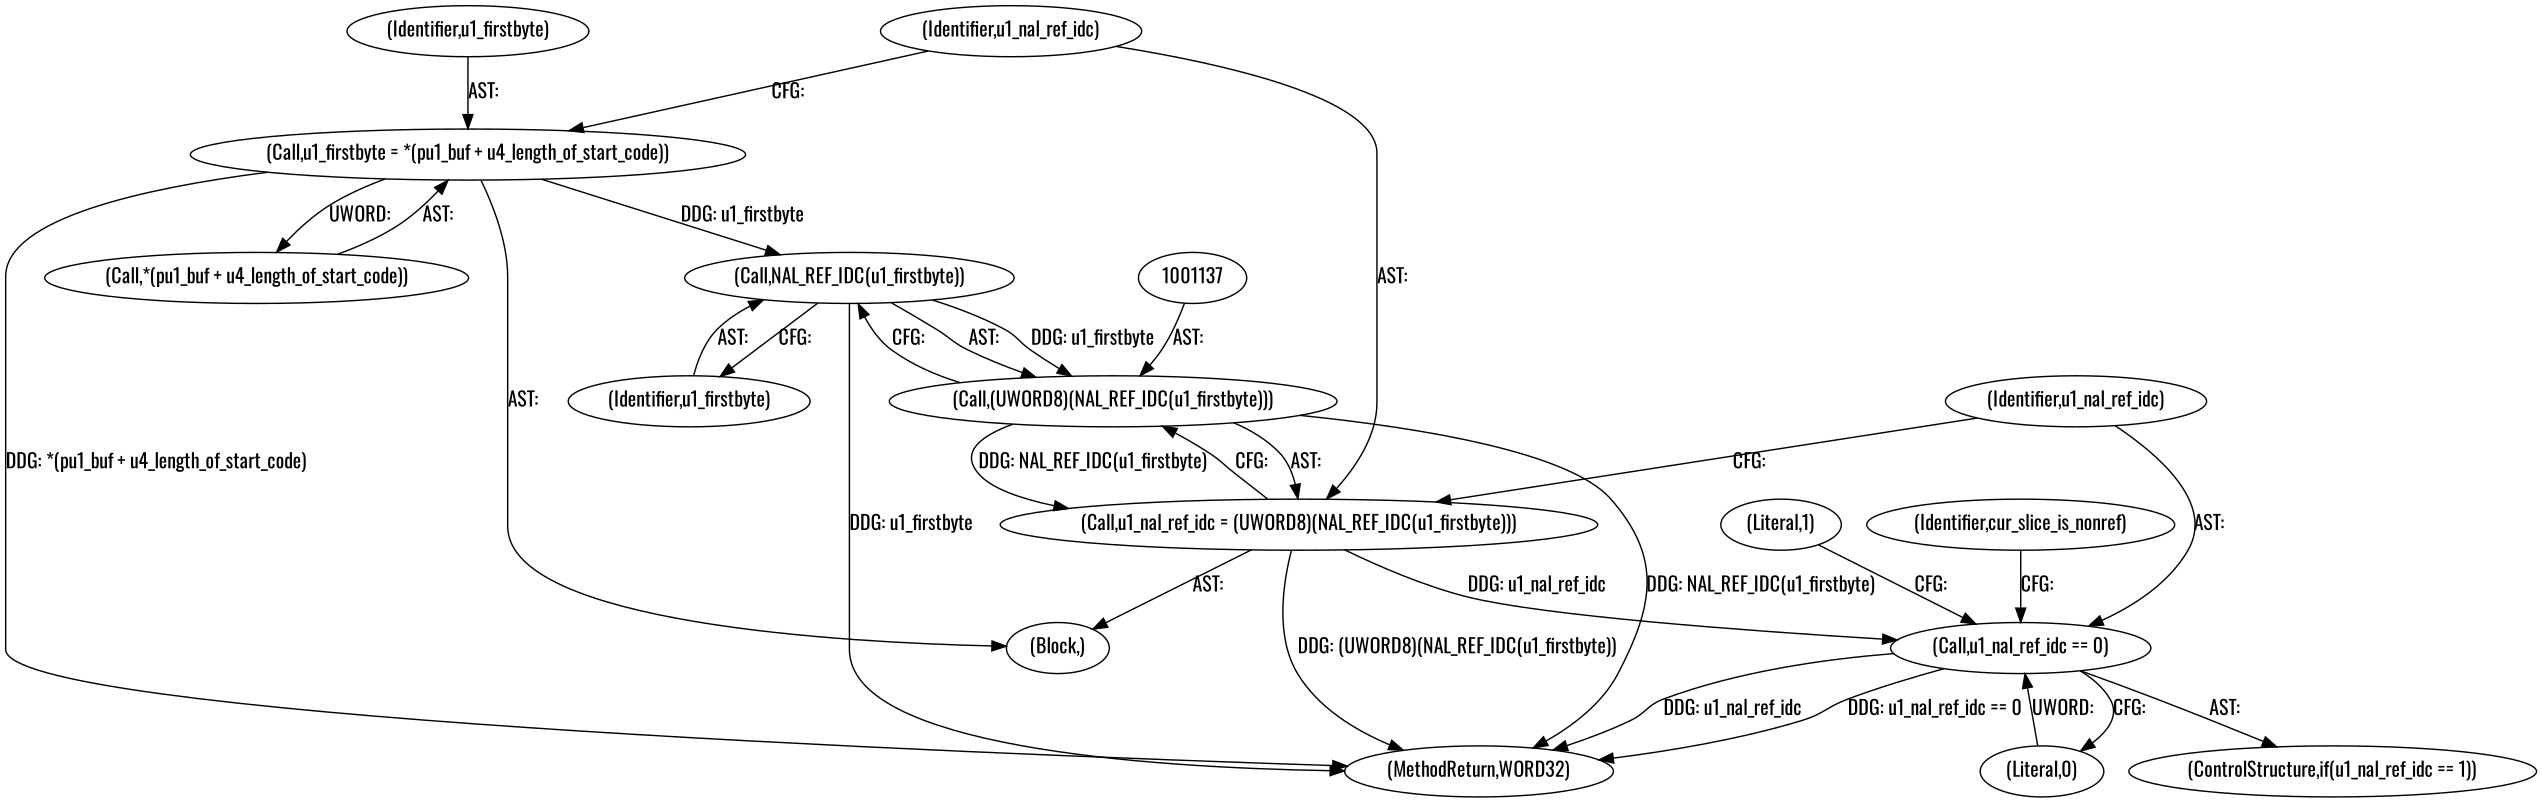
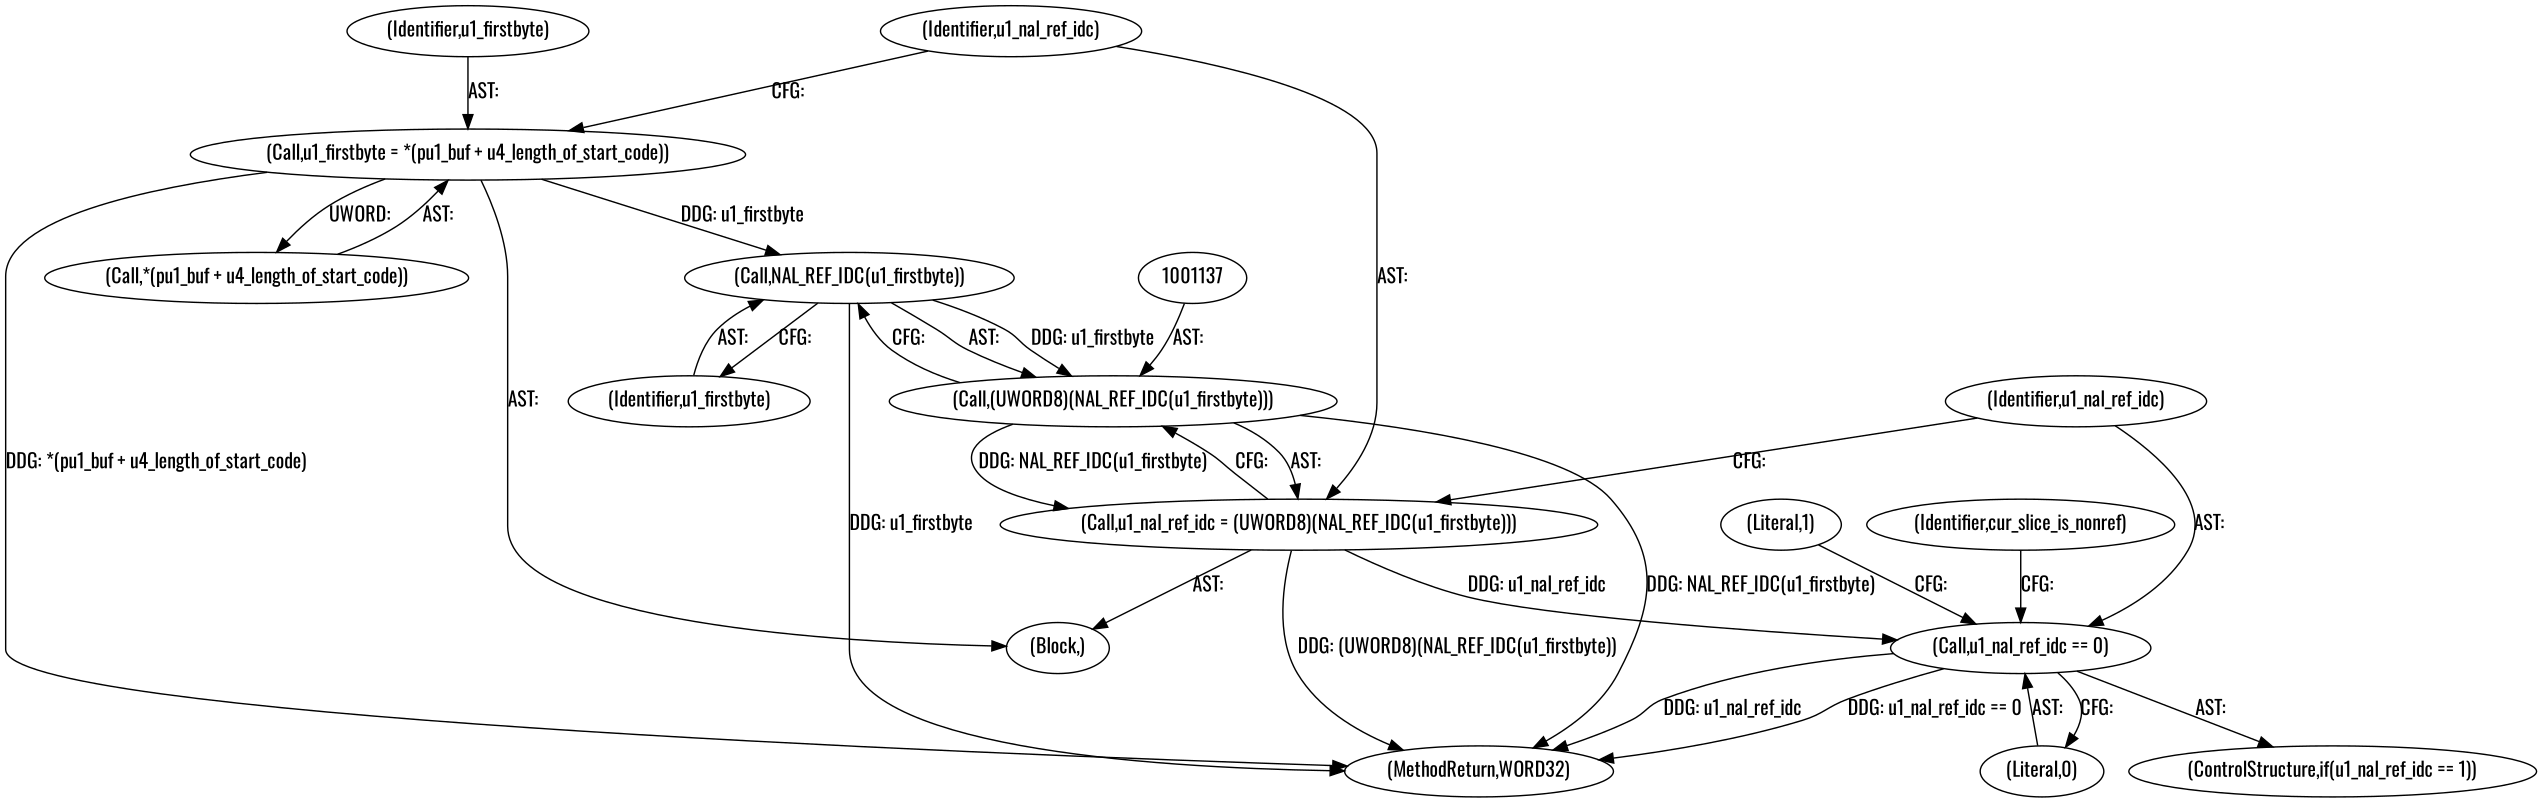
(2065, 710) -> (2050, 710)
